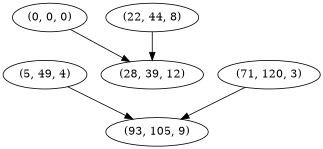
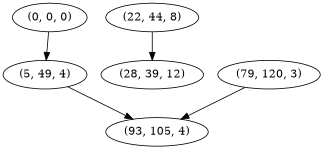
(97, 44) -> (48, 42)
(269, 75) -> (269, 75)
(157, 132) -> (157, 132)
